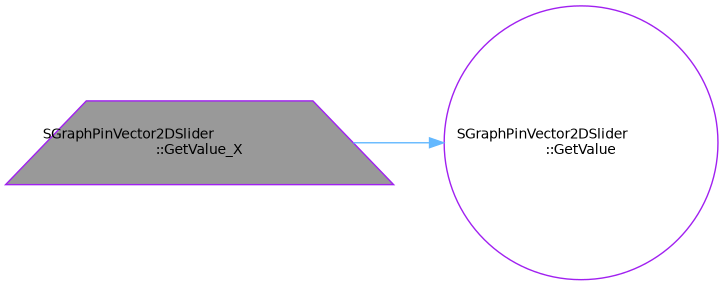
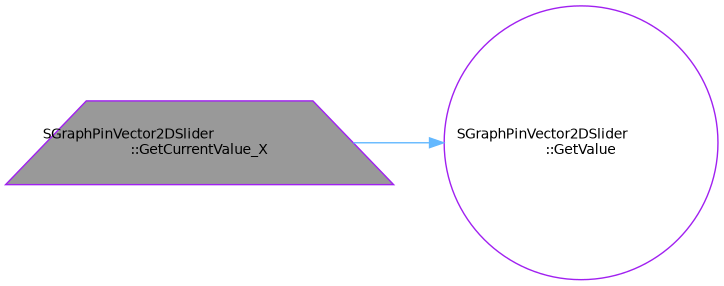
(200, 143) -> (200, 143)
